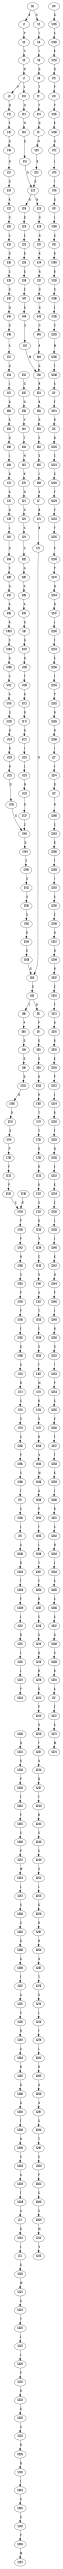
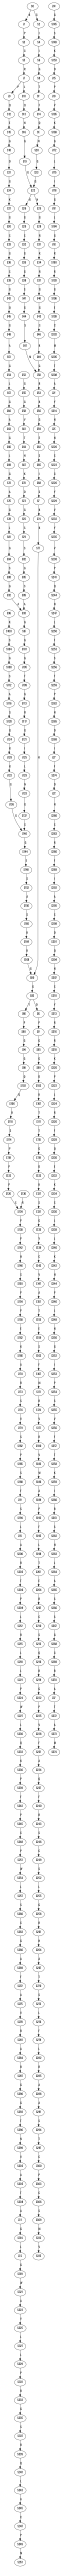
(9, 604) -> (16, 604)
none -> (20, 1716)
